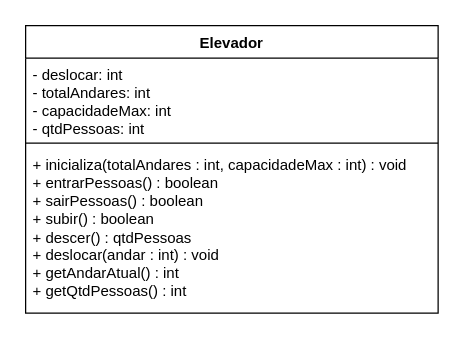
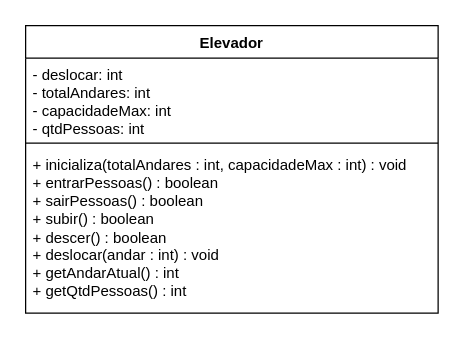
(233, 238) -> (233, 238)
